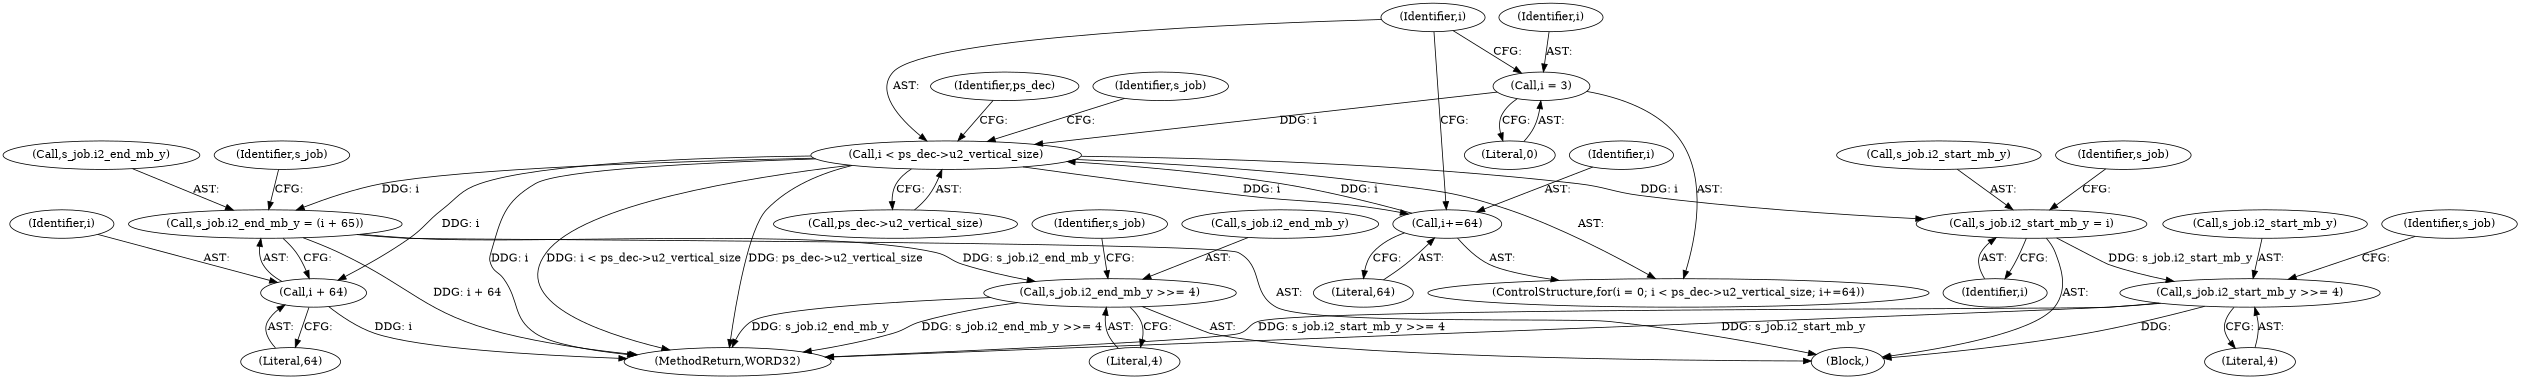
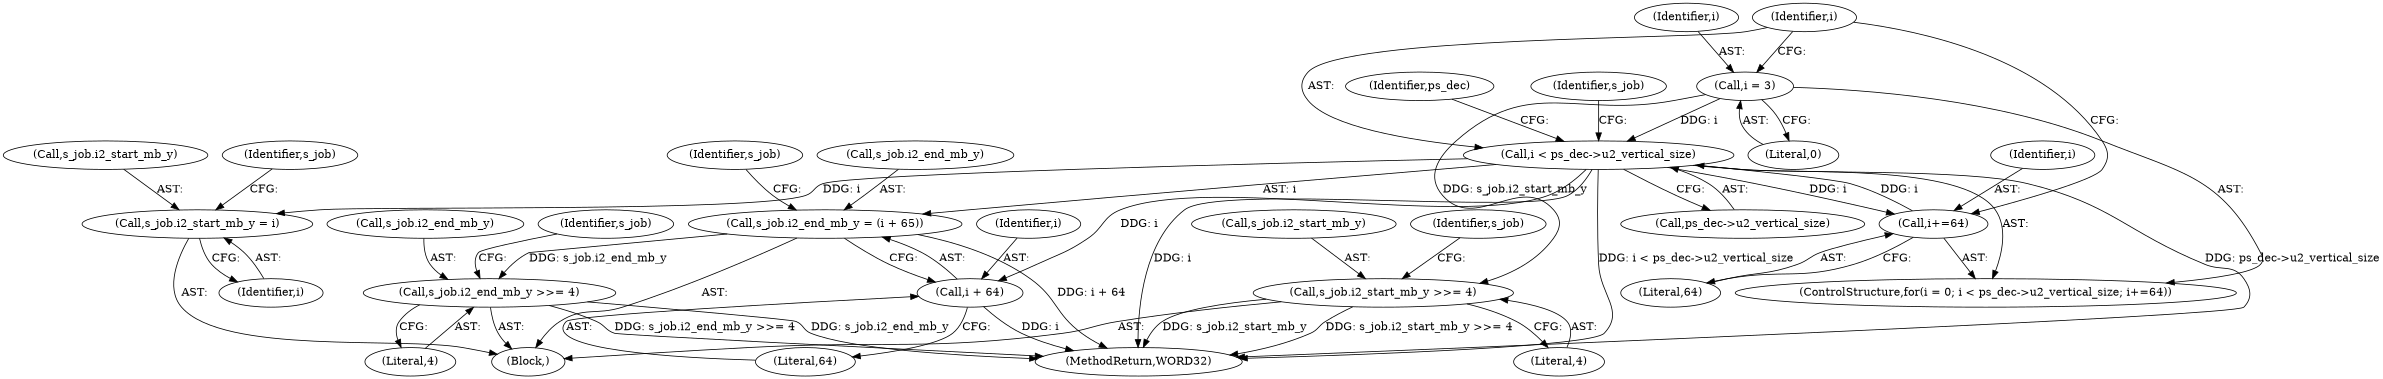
(401, 190) -> (1280, 190)
(2109, 265) -> (1444, 153)
(2158, 327) -> (1133, 327)
